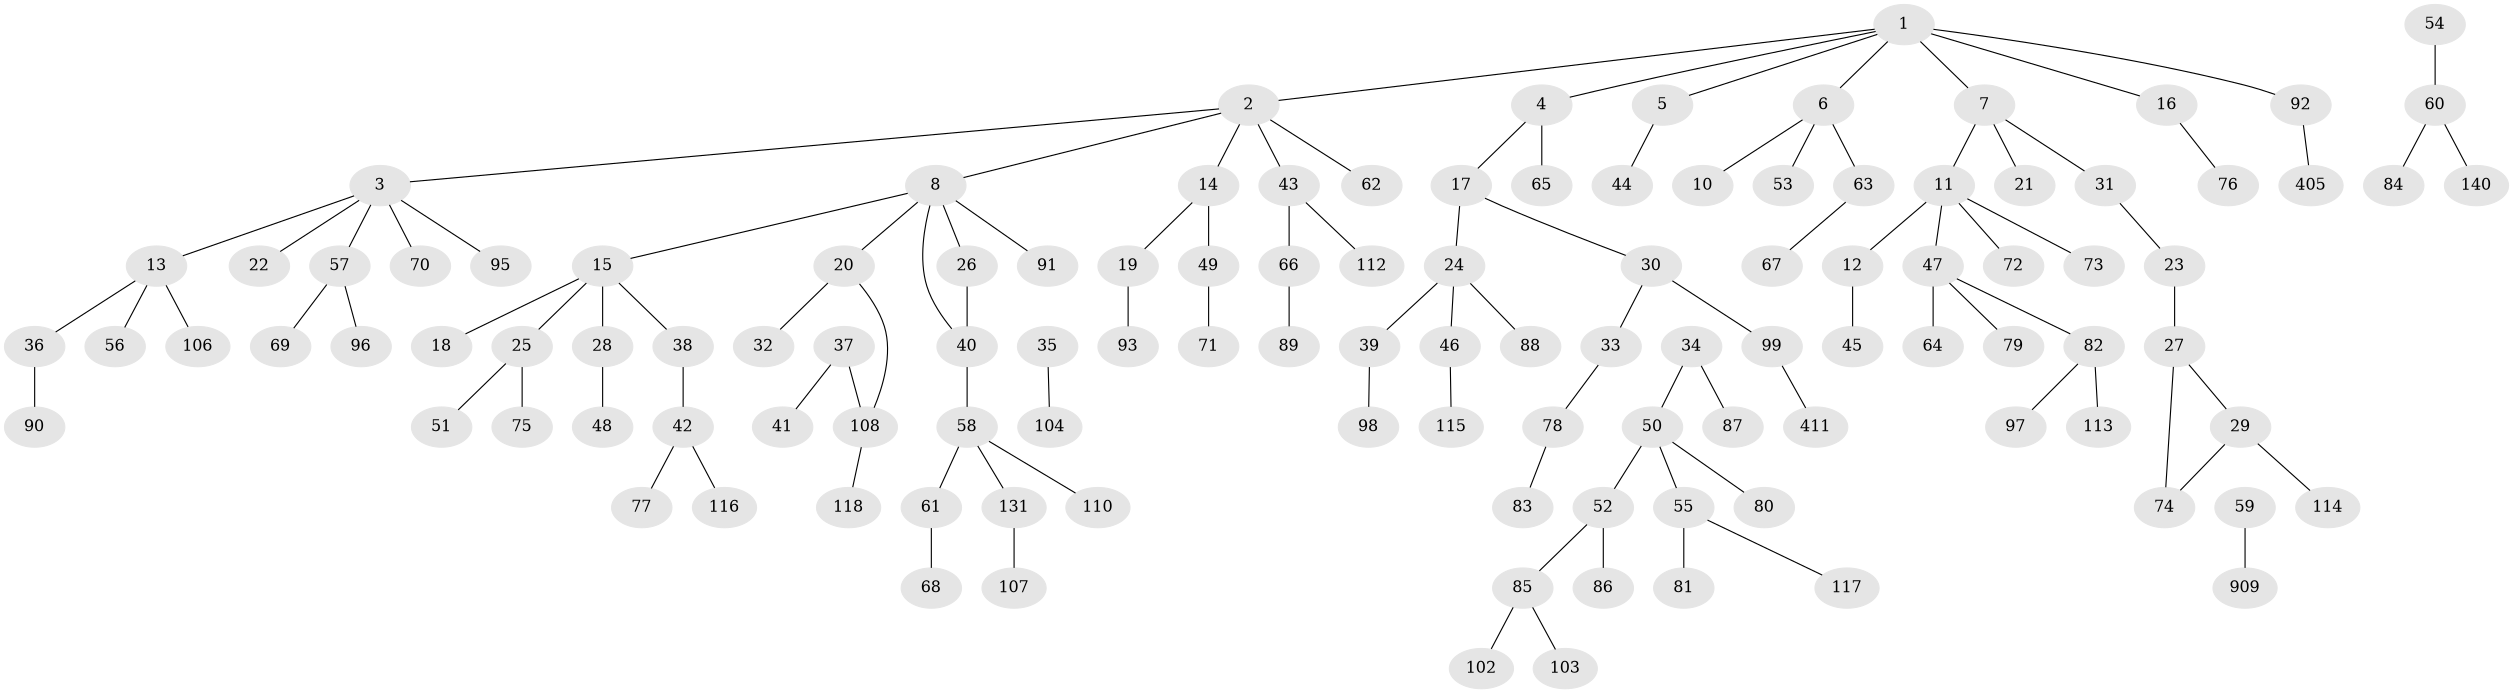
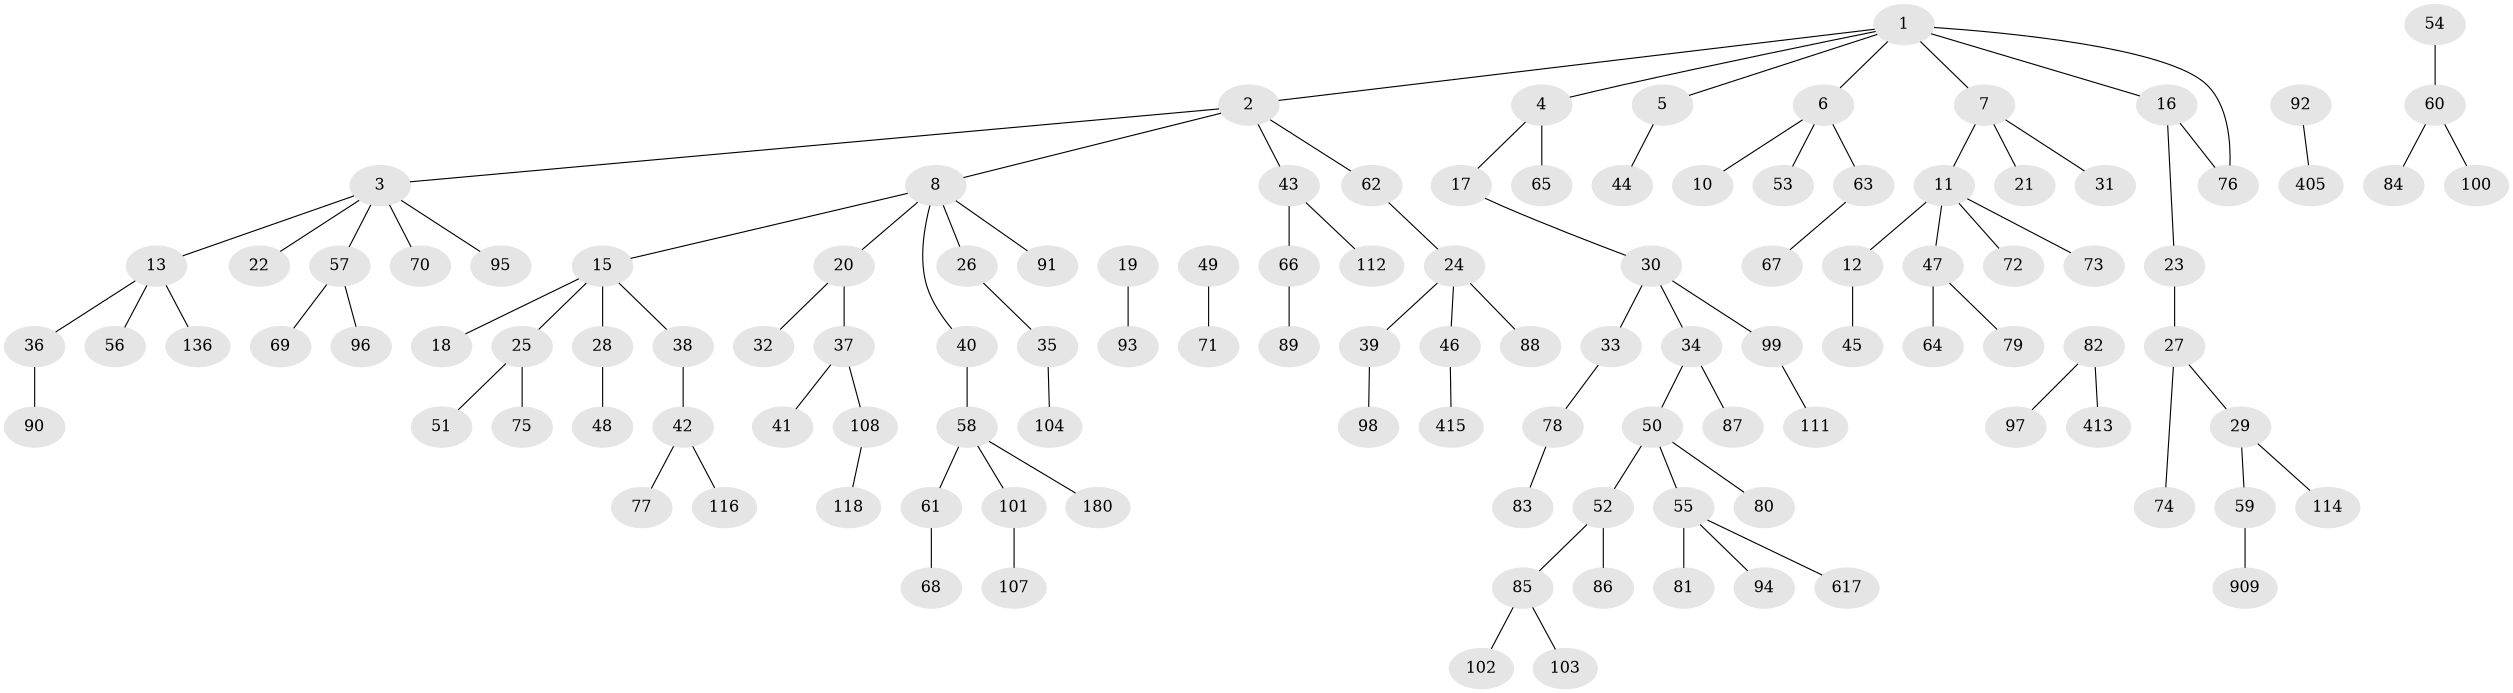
(2106, 56) -> (2116, 50)
(1209, 186) -> none
(2476, 186) -> (2476, 186)
(1458, 226) -> (1413, 226)
(2140, 226) -> (2171, 186)
(967, 306) -> (1007, 306)
none -> (1672, 306)
(2014, 306) -> none
(887, 343) -> (844, 306)
(198, 347) -> (198, 347)
(1451, 427) -> (1451, 427)
(1816, 427) -> (1816, 427)
(2099, 427) -> (2099, 427)
(2203, 467) -> (2243, 467)
(1014, 508) -> (1014, 508)
(1098, 508) -> (1098, 508)
none -> (1764, 588)
(1847, 588) -> (1847, 588)
